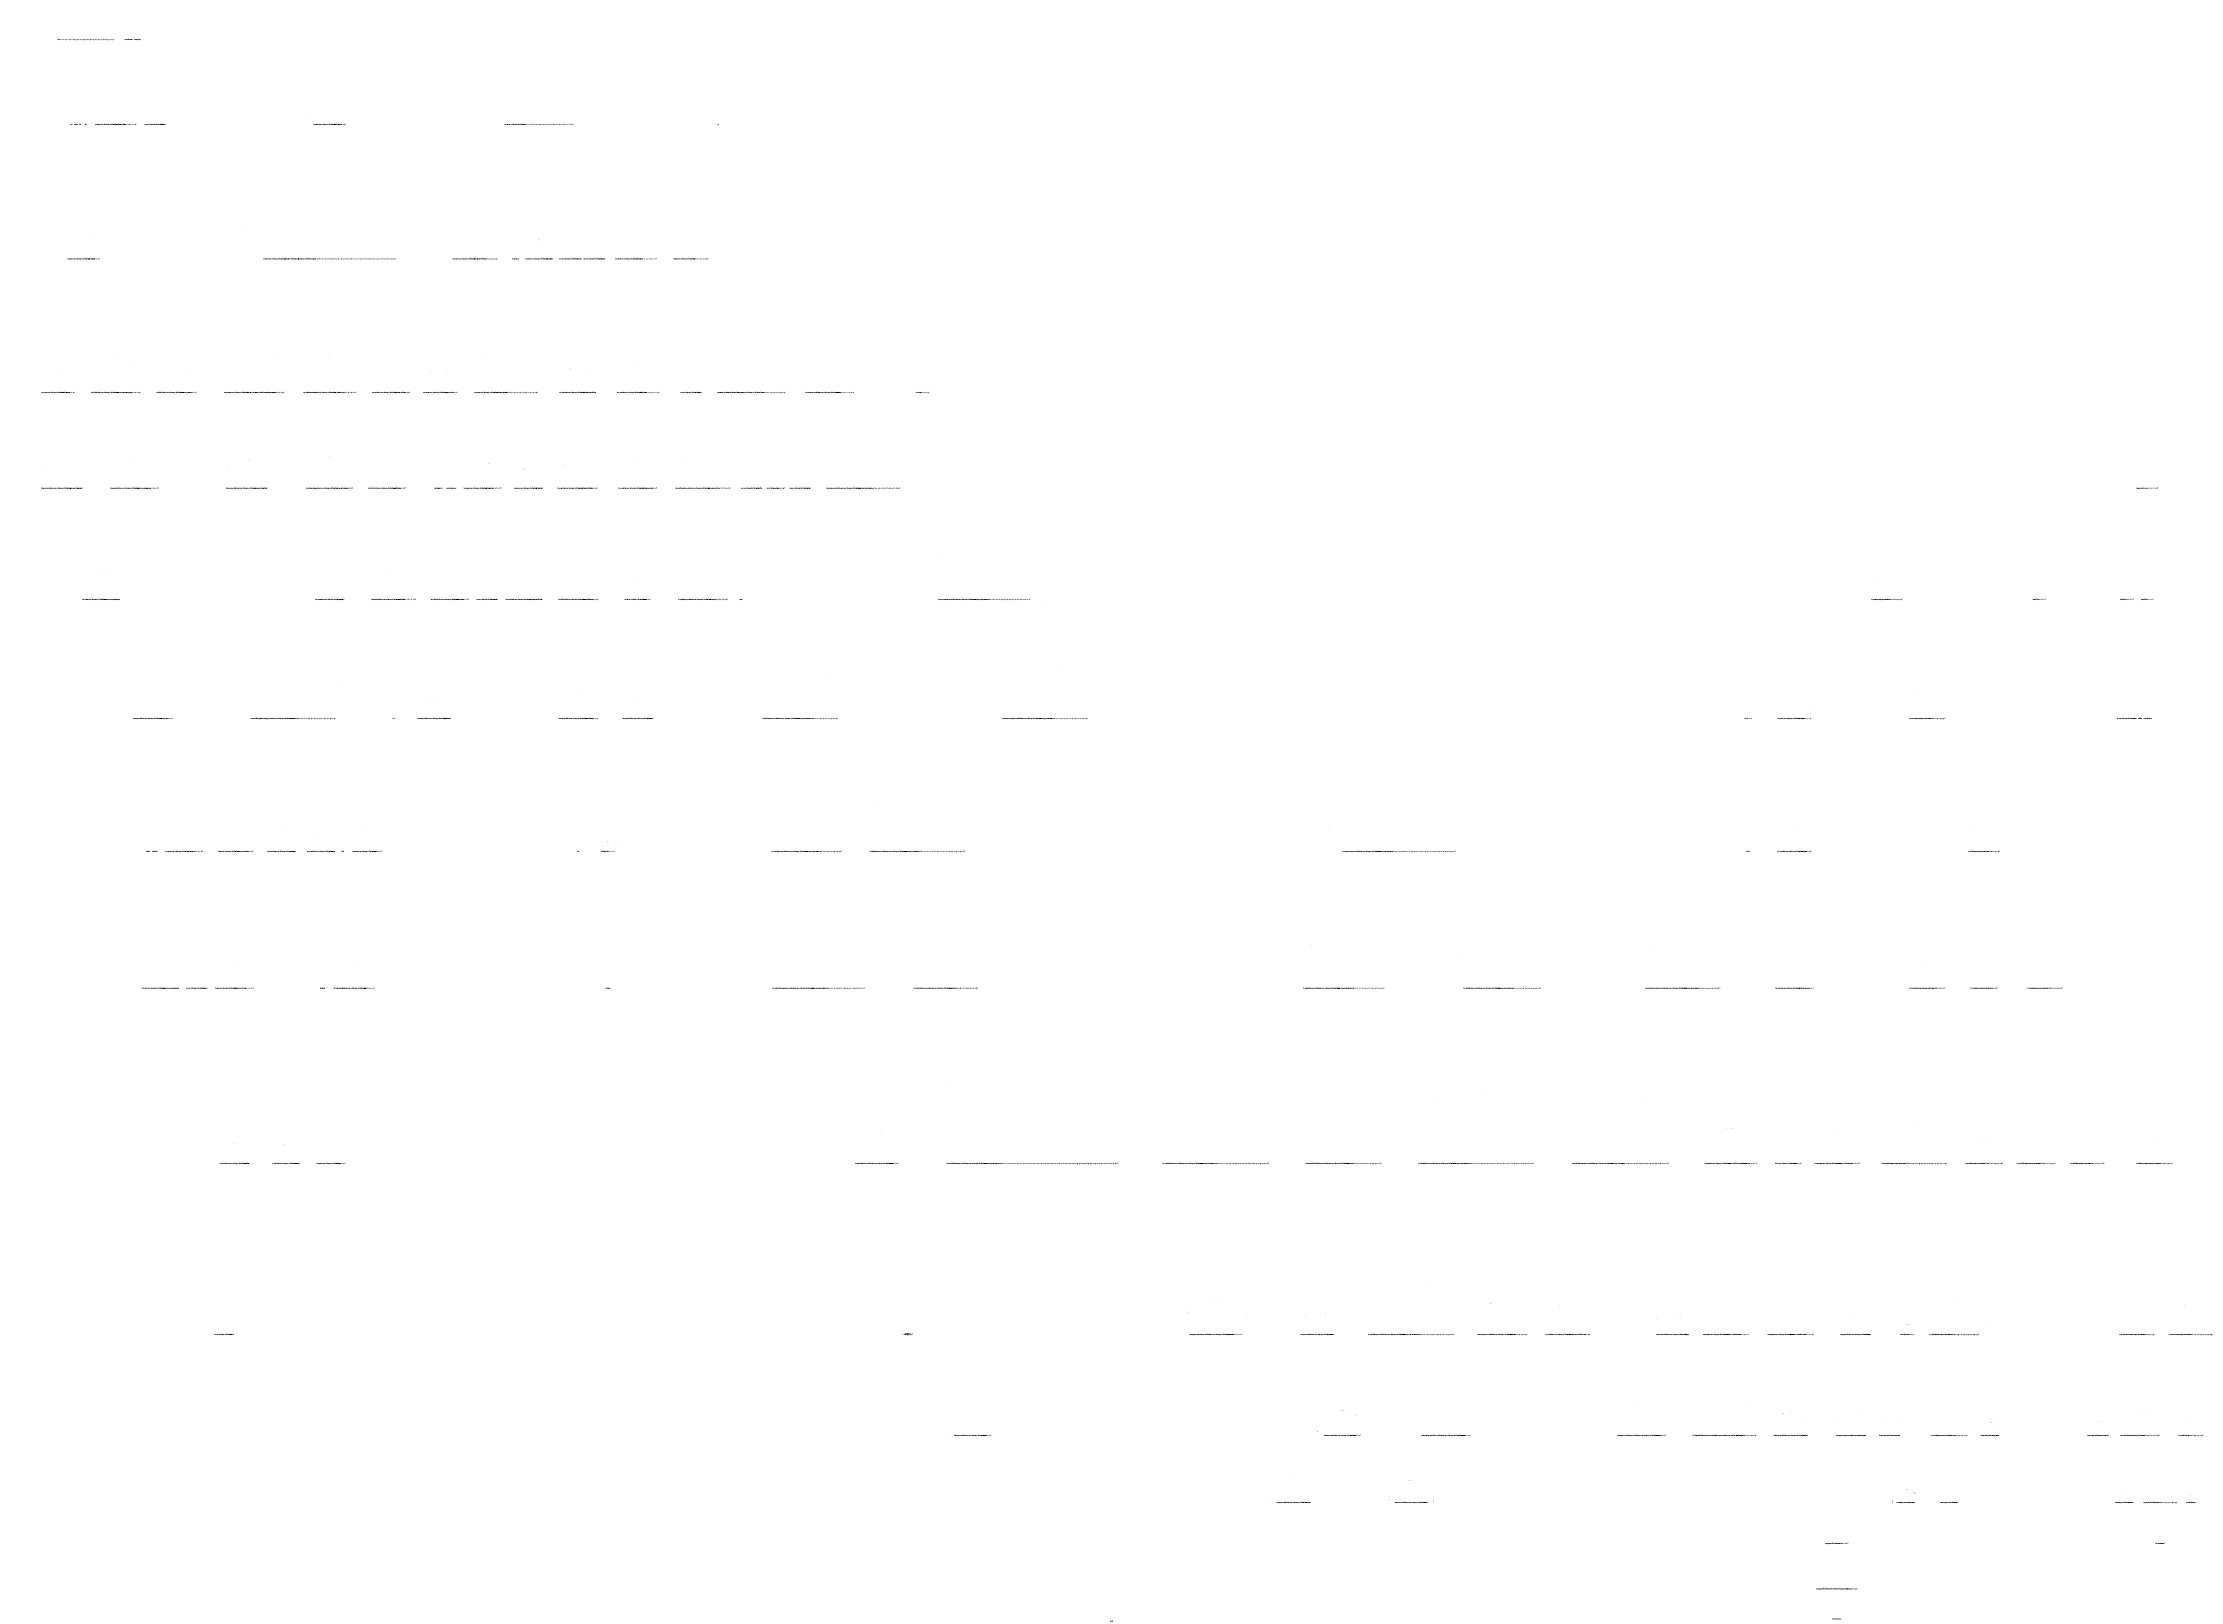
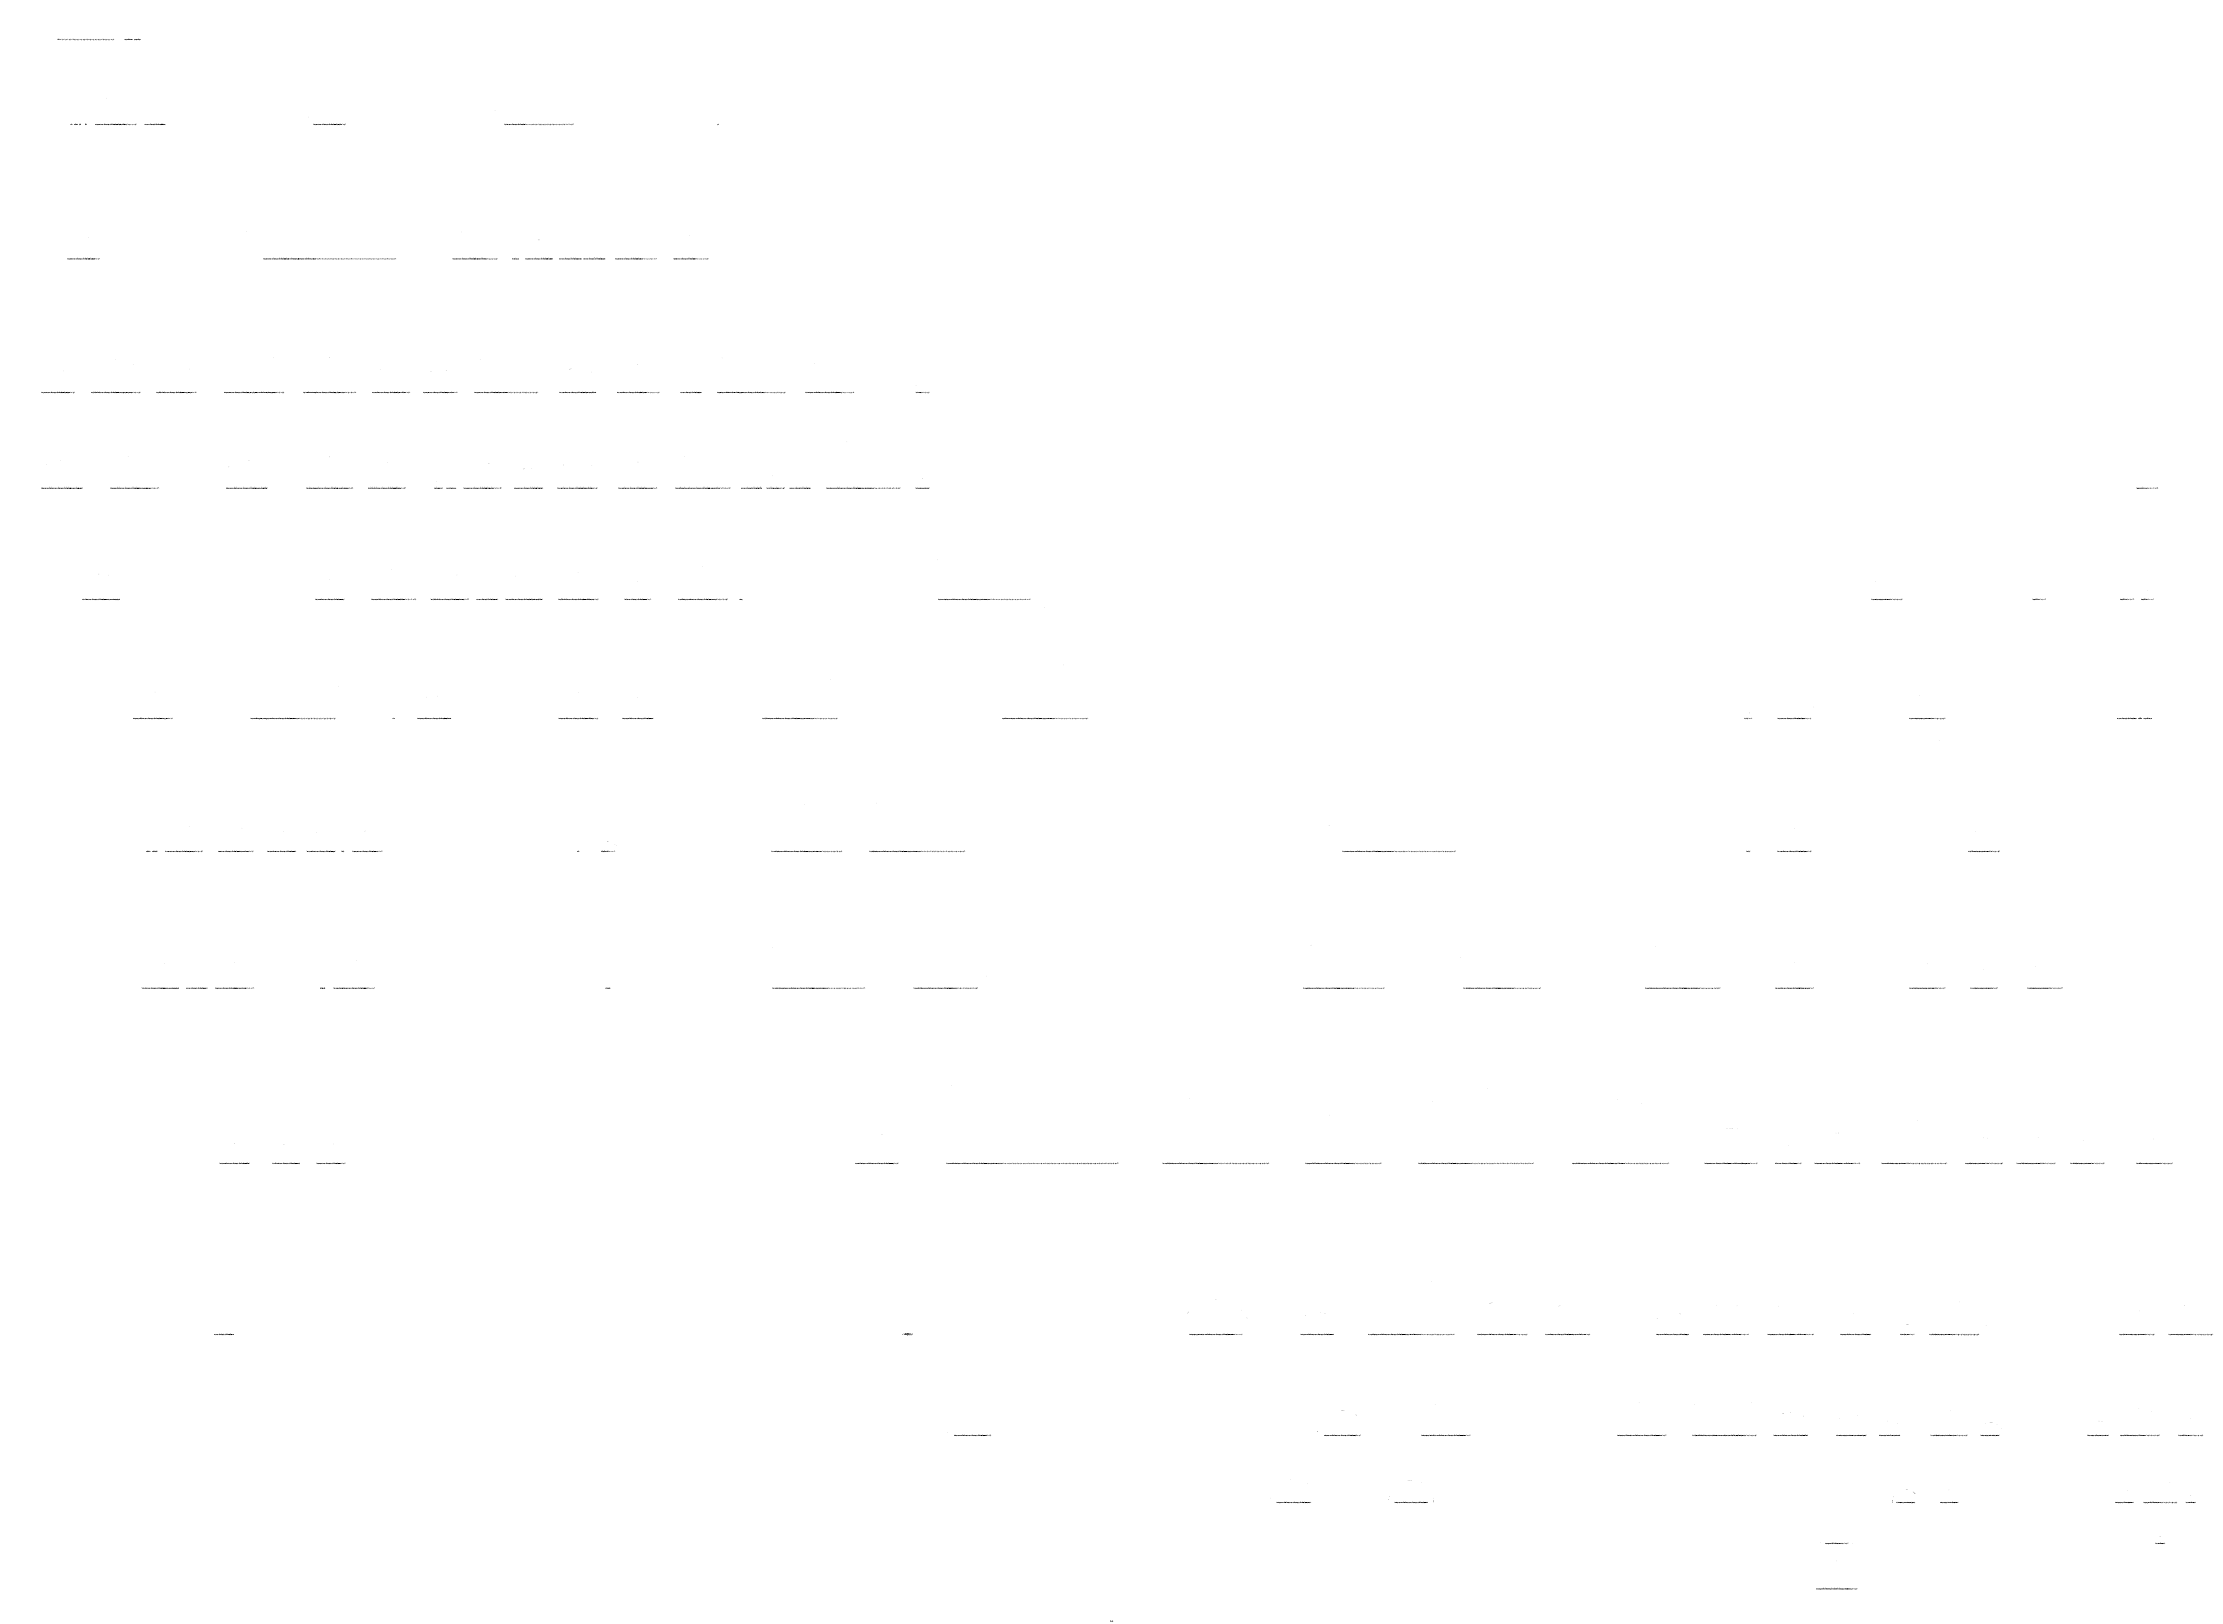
none -> (922, 488)
(1836, 1619) -> none
